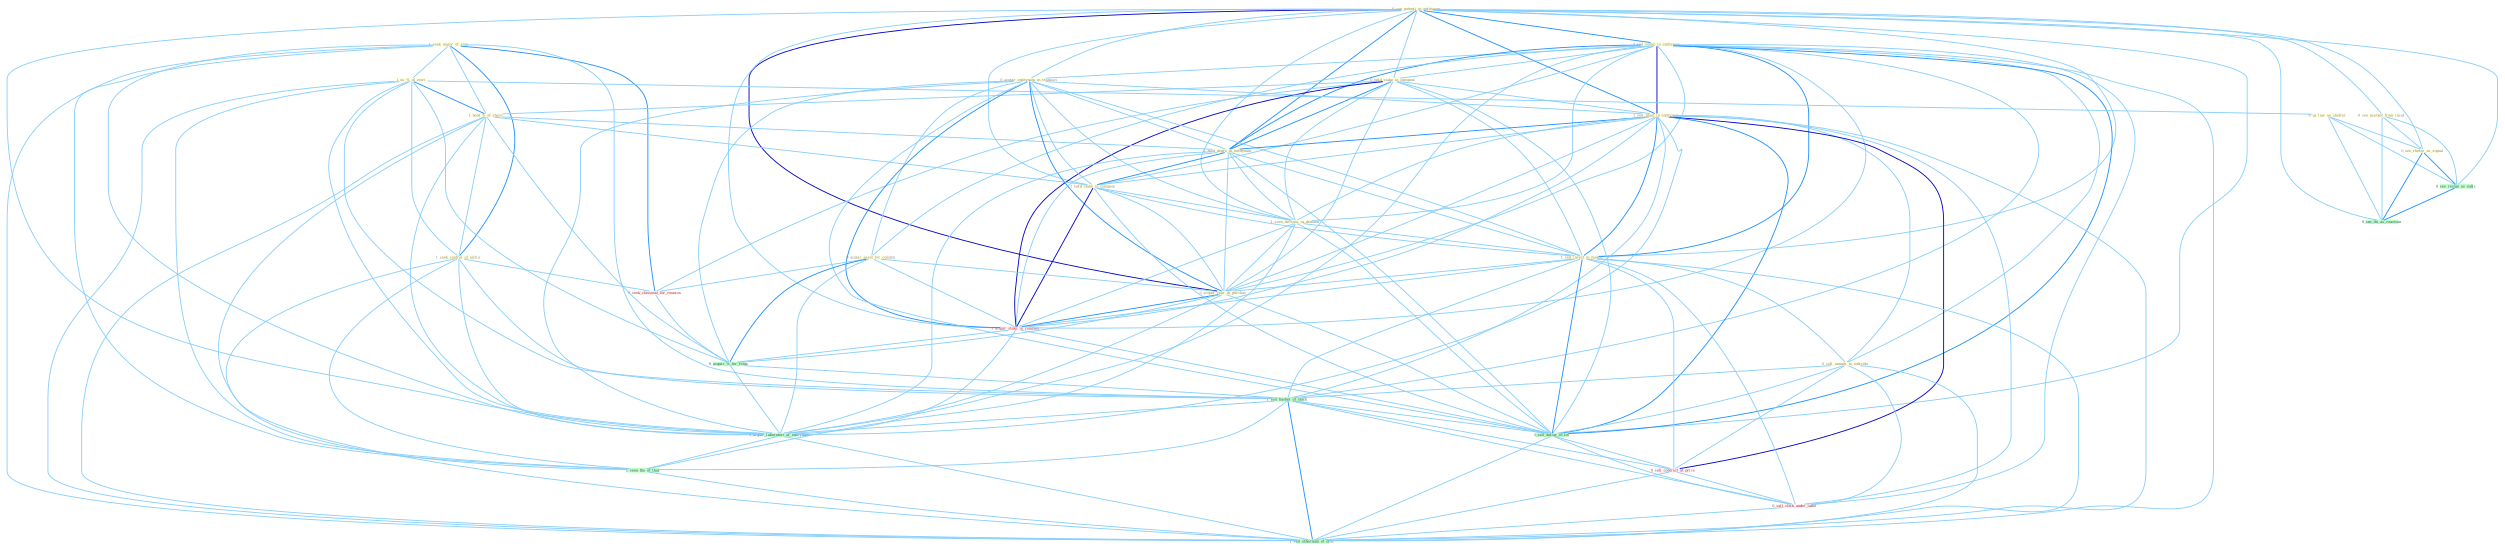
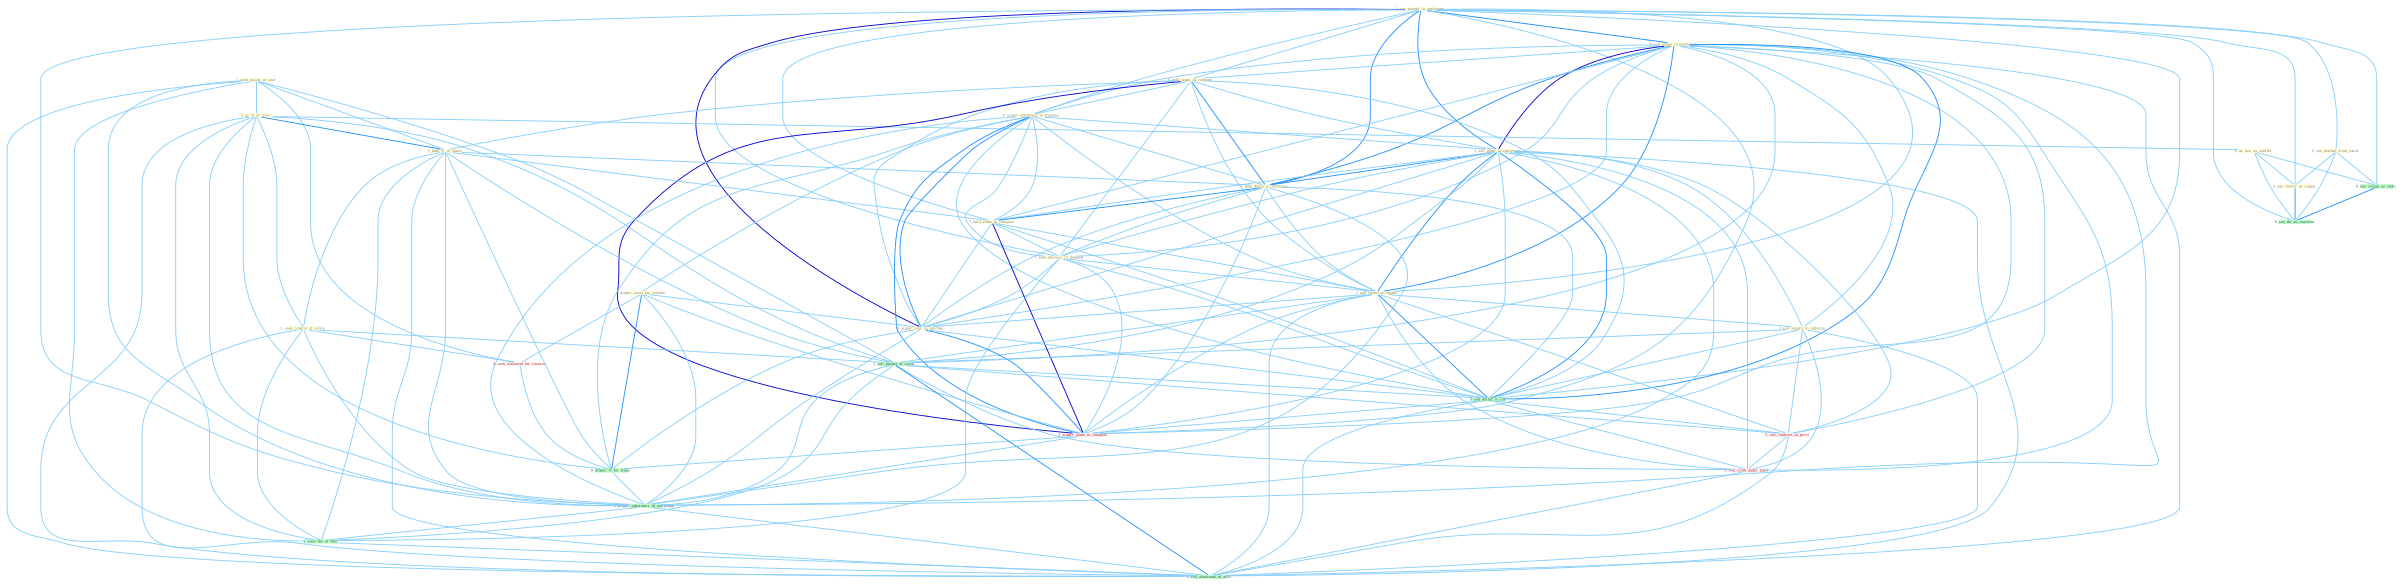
(1359, 74) -> (2043, 195)
(645, 96) -> (327, 271)
(514, 140) -> none
(989, 150) -> (1112, 98)
(2440, 169) -> none
(1944, 282) -> (1785, 241)
(996, 381) -> (648, 273)
